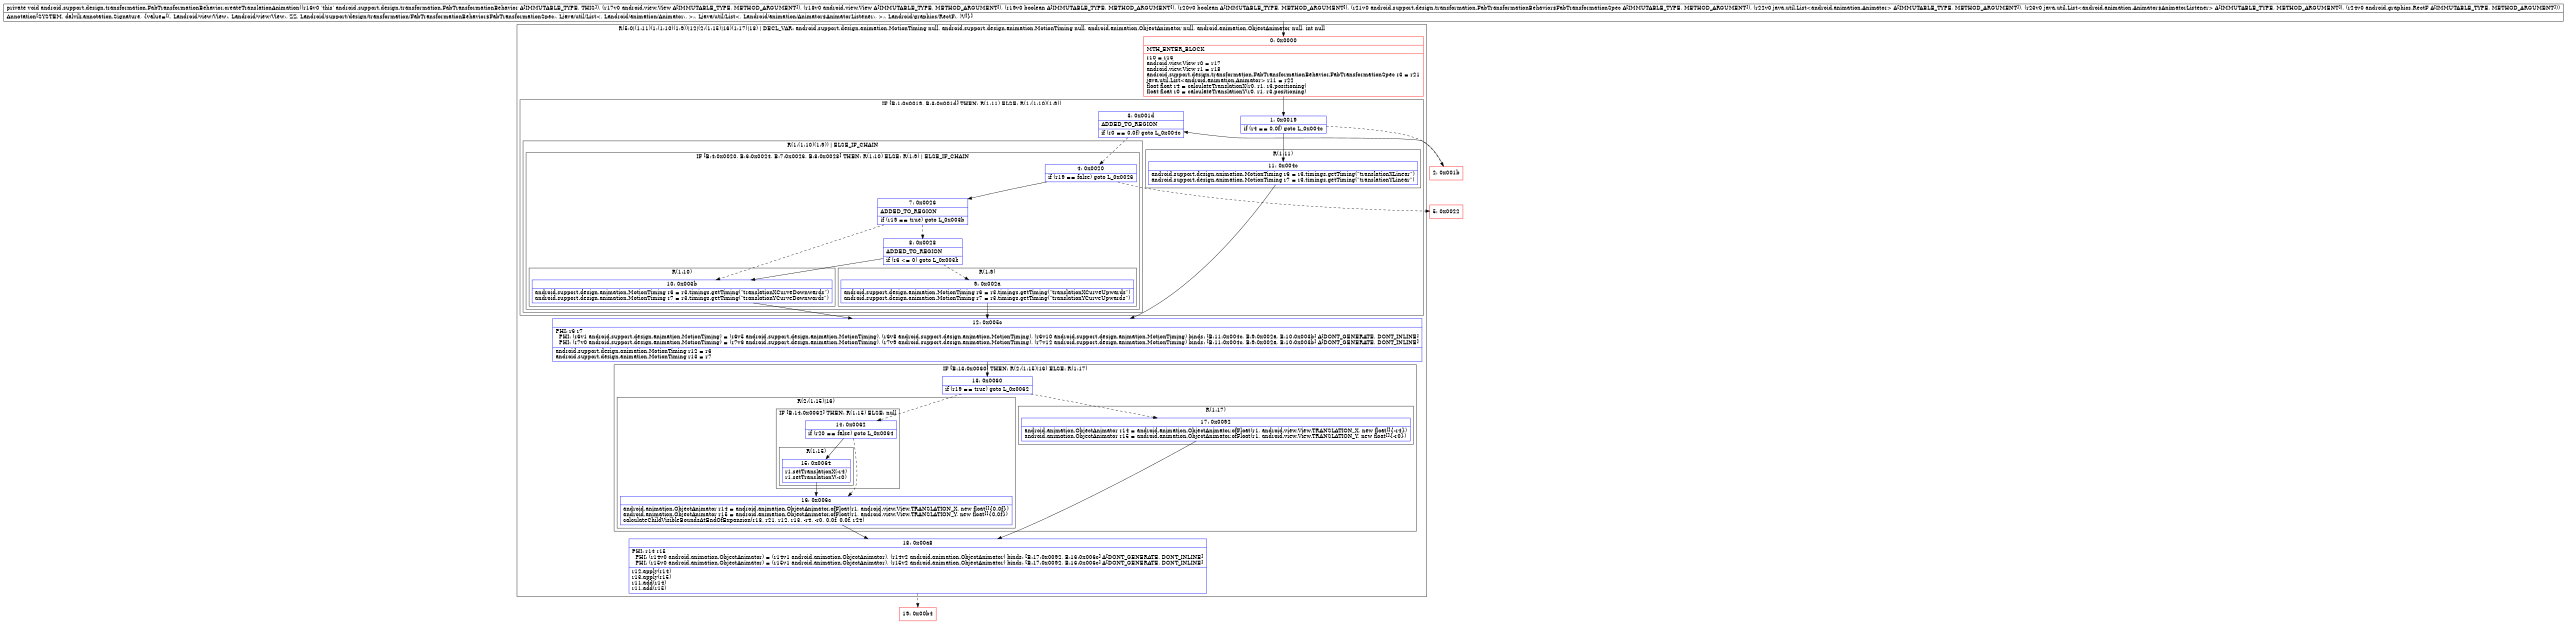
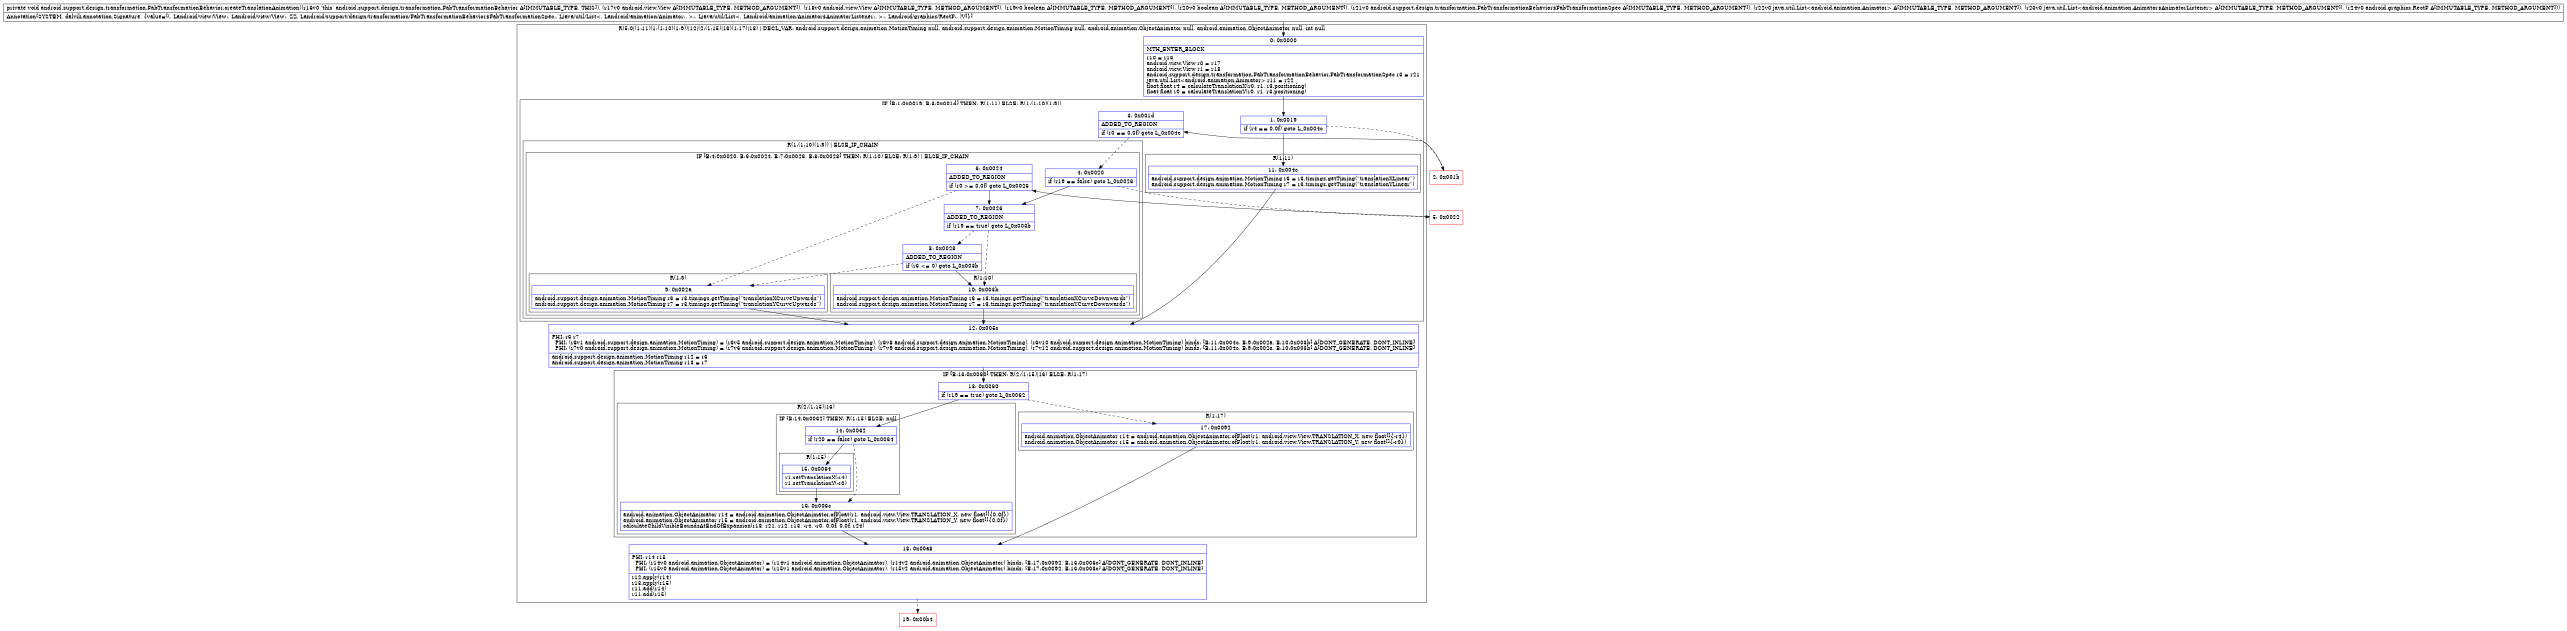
(1284, 66) -> (1284, 66)
none -> (989, 178)
(921, 407) -> (919, 413)
